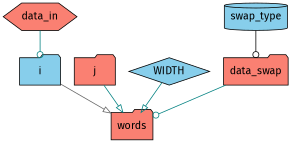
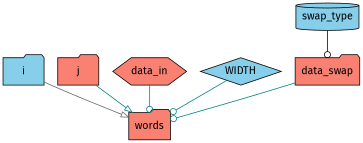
(40, 41) -> (150, 96)
(154, 94) -> (201, 95)
